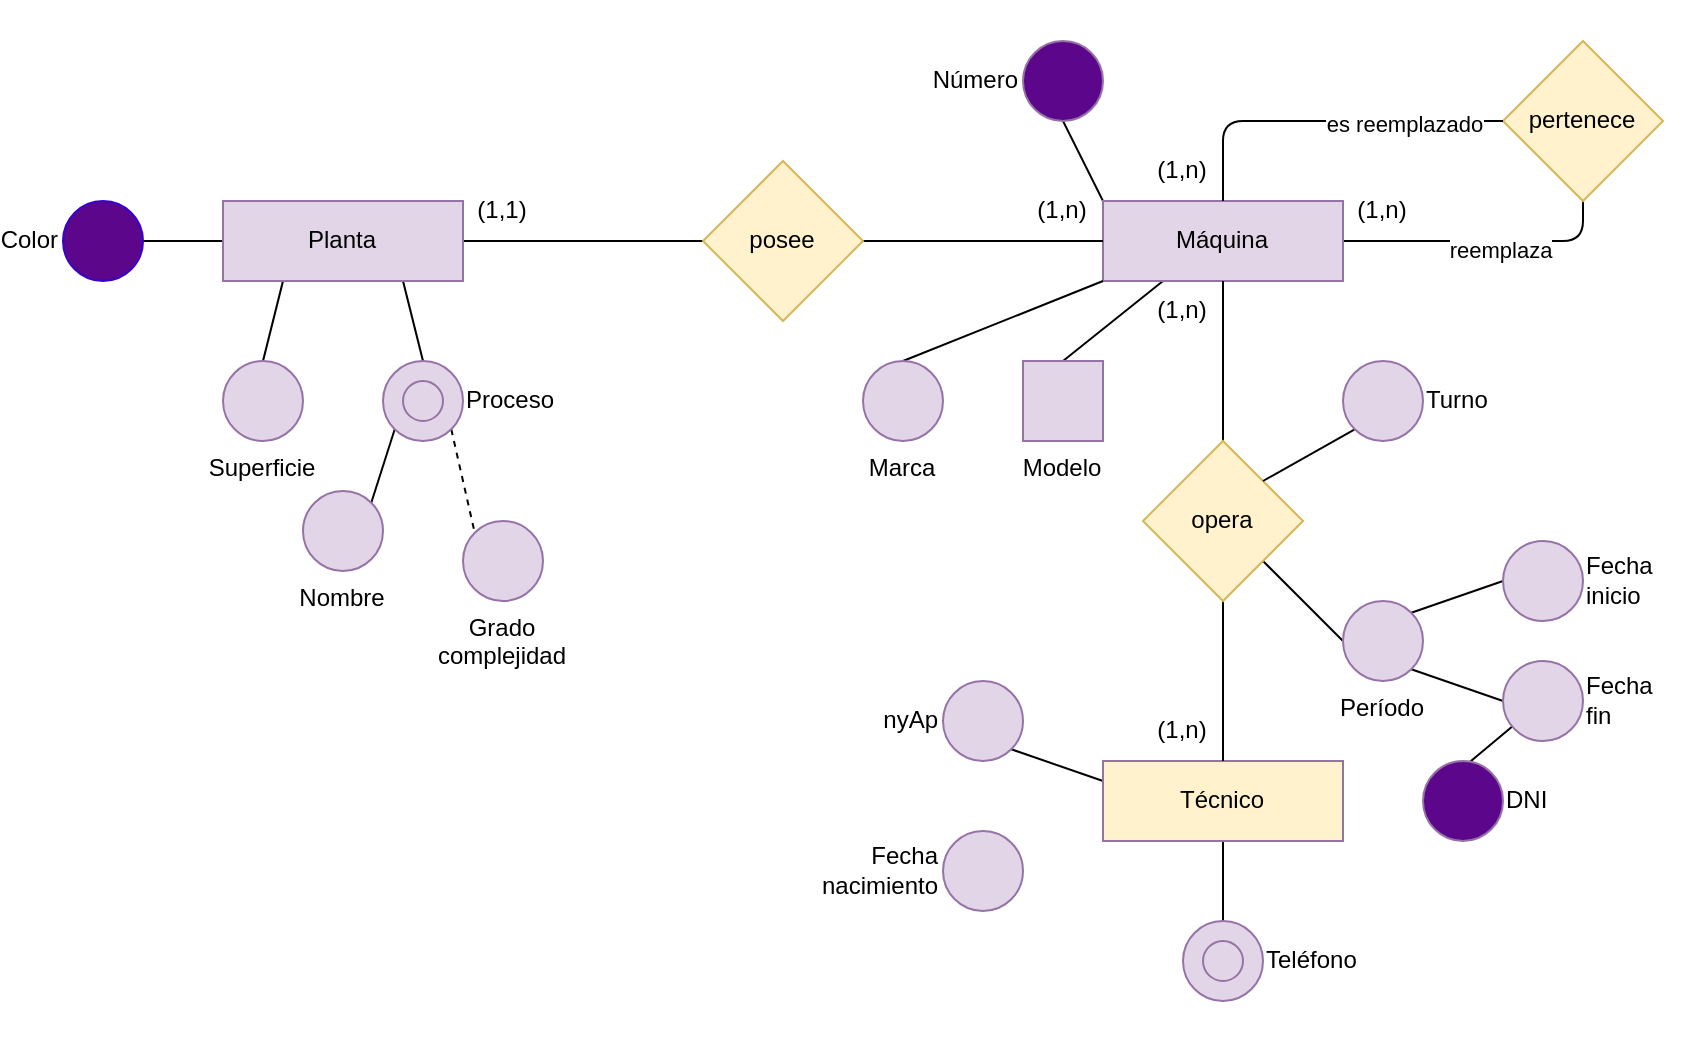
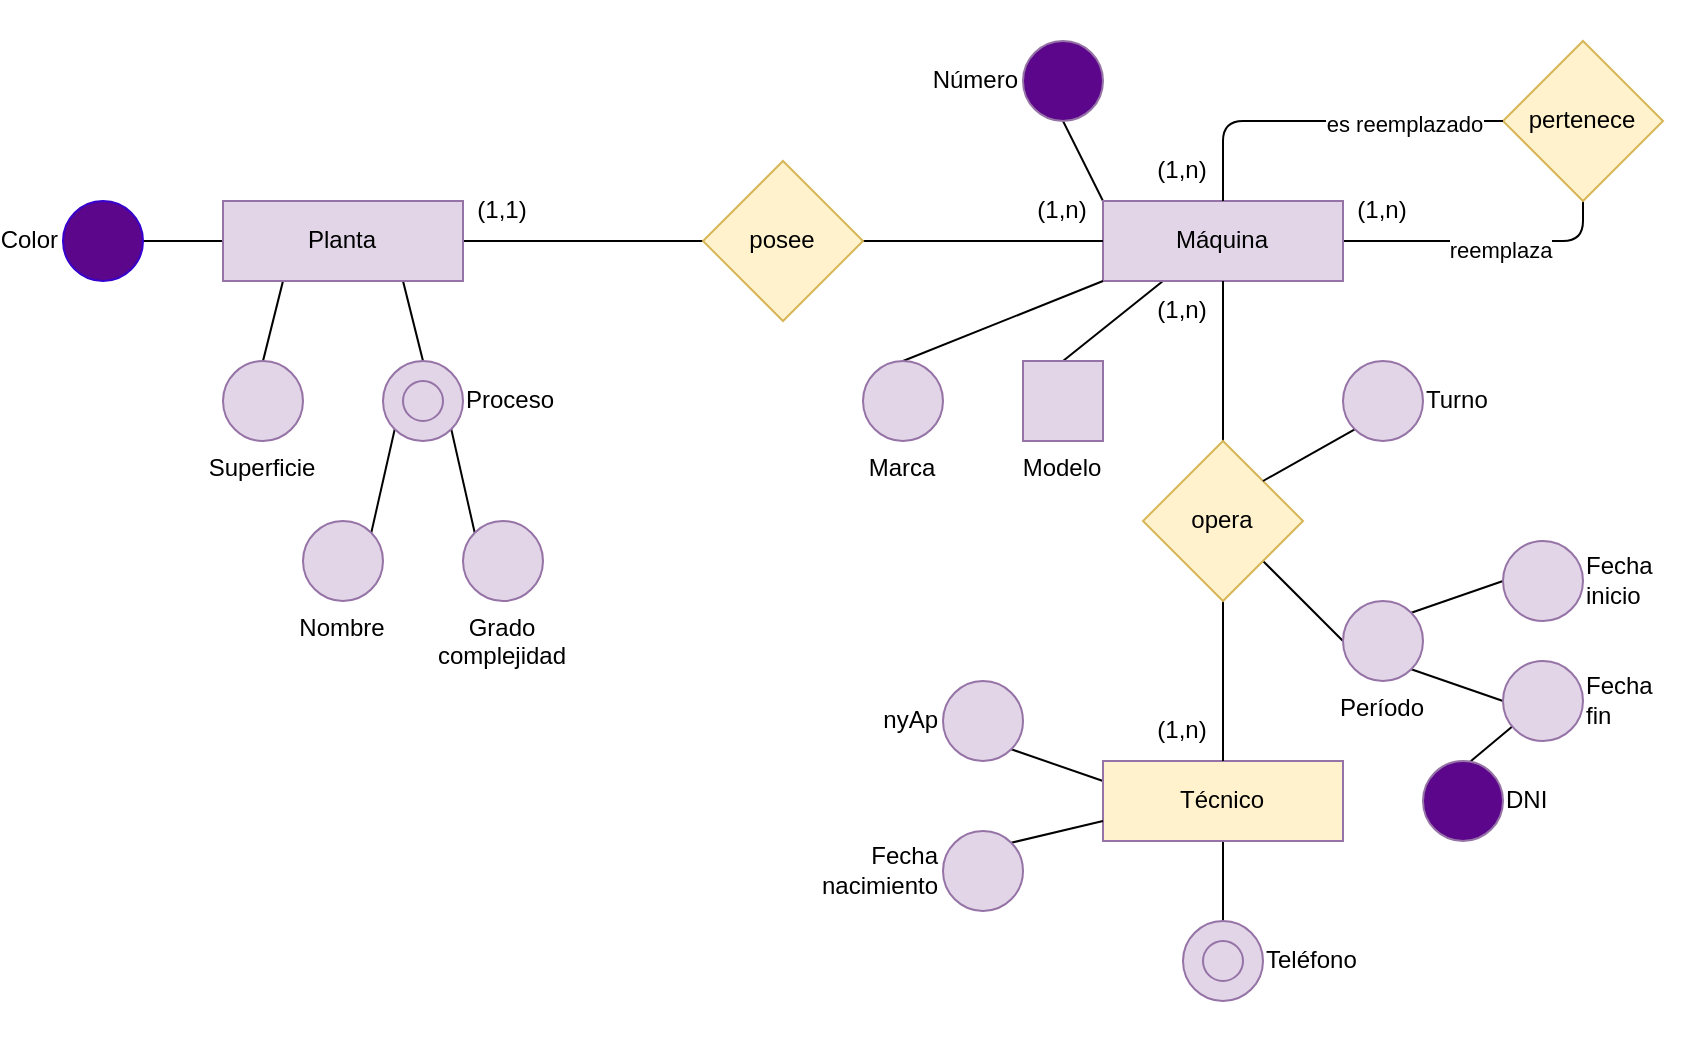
(463, 483) -> (463, 483)
(343, 531) -> (343, 561)
none -> (1057, 832)
